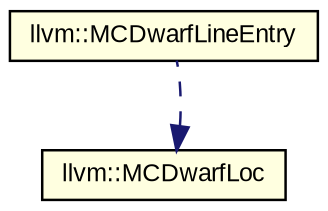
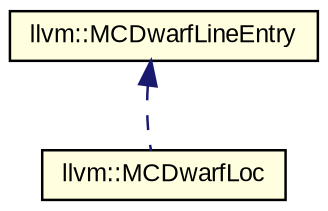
(180, 93) -> (147, 118)
